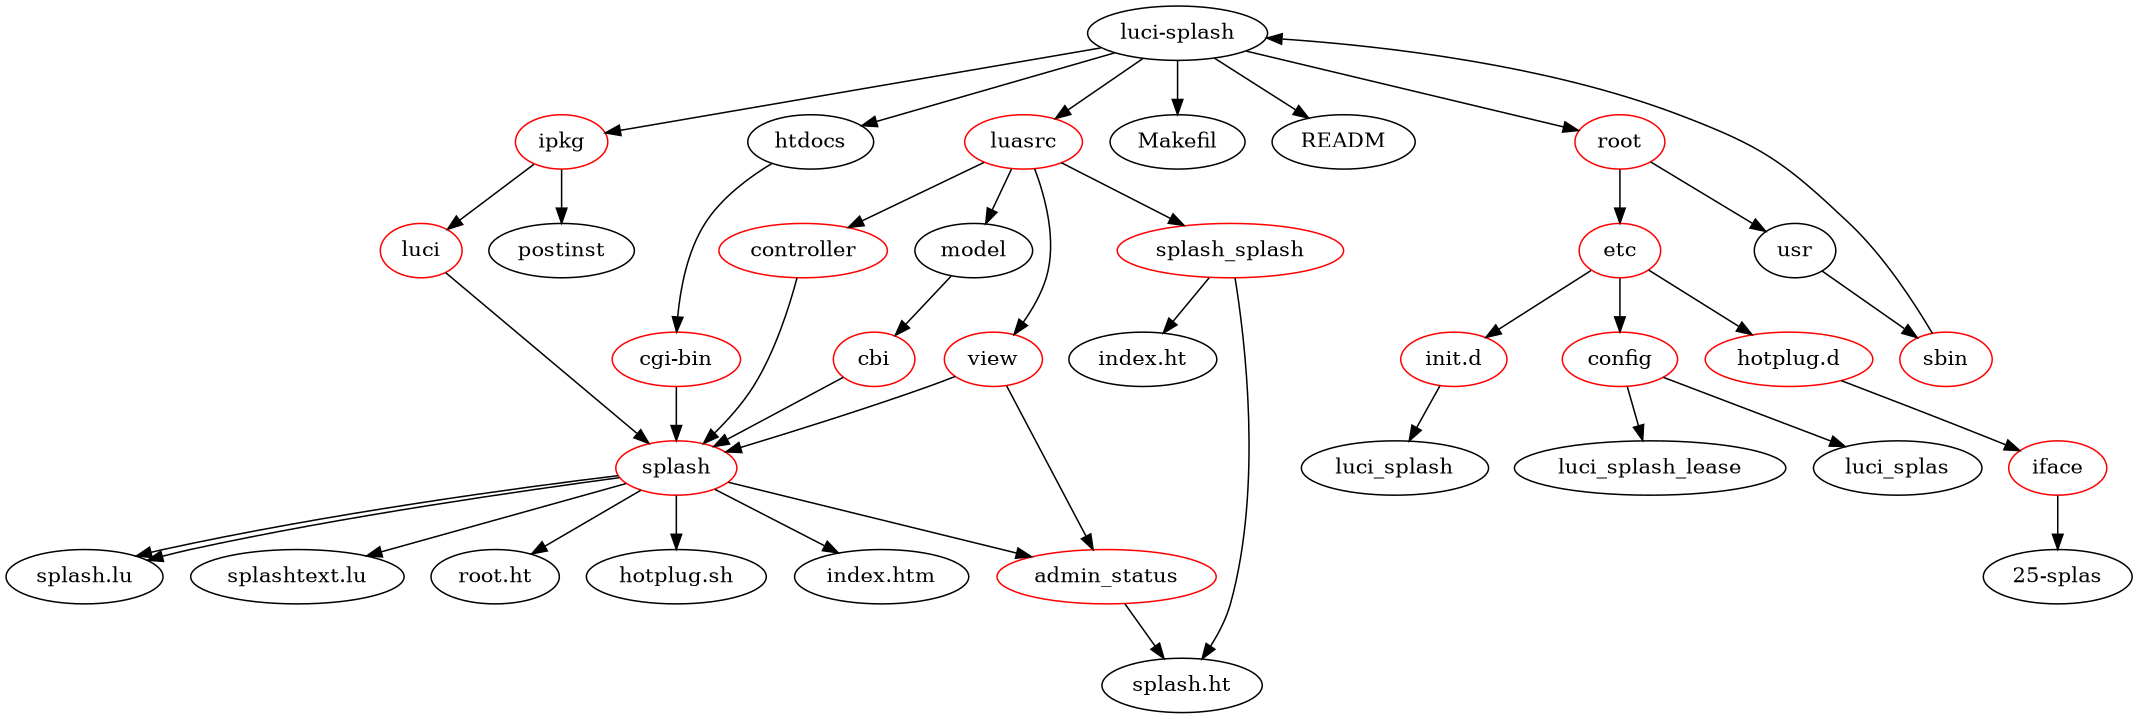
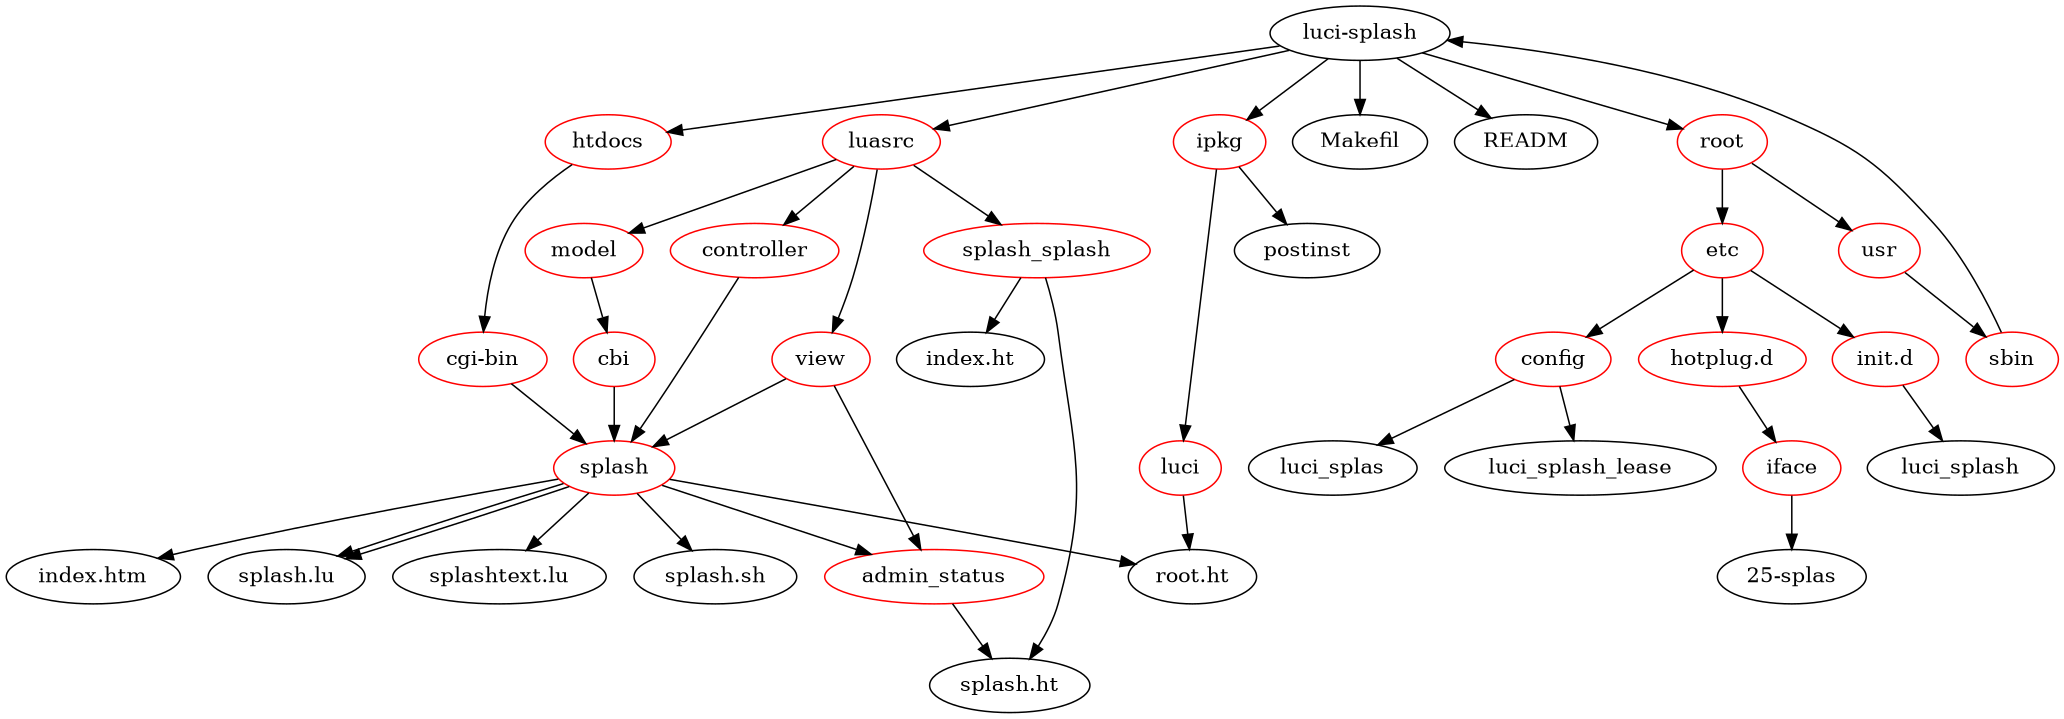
(811, 142) -> (608, 142)
(974, 251) -> (584, 251)
(1795, 251) -> (1879, 251)
(541, 353) -> (1186, 515)
(676, 577) -> (715, 577)
